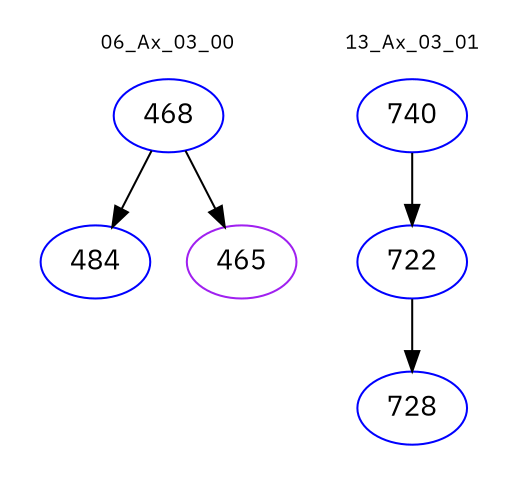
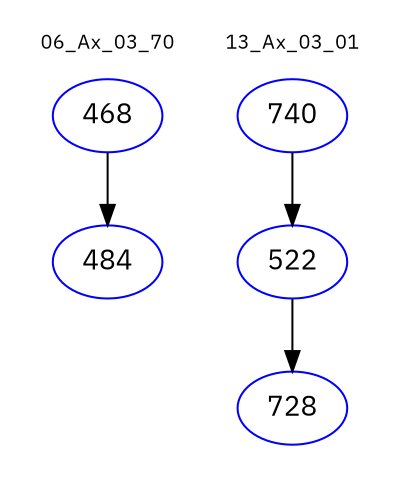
(169, 44) -> (109, 44)
(242, 262) -> none
(412, 262) -> (292, 262)
